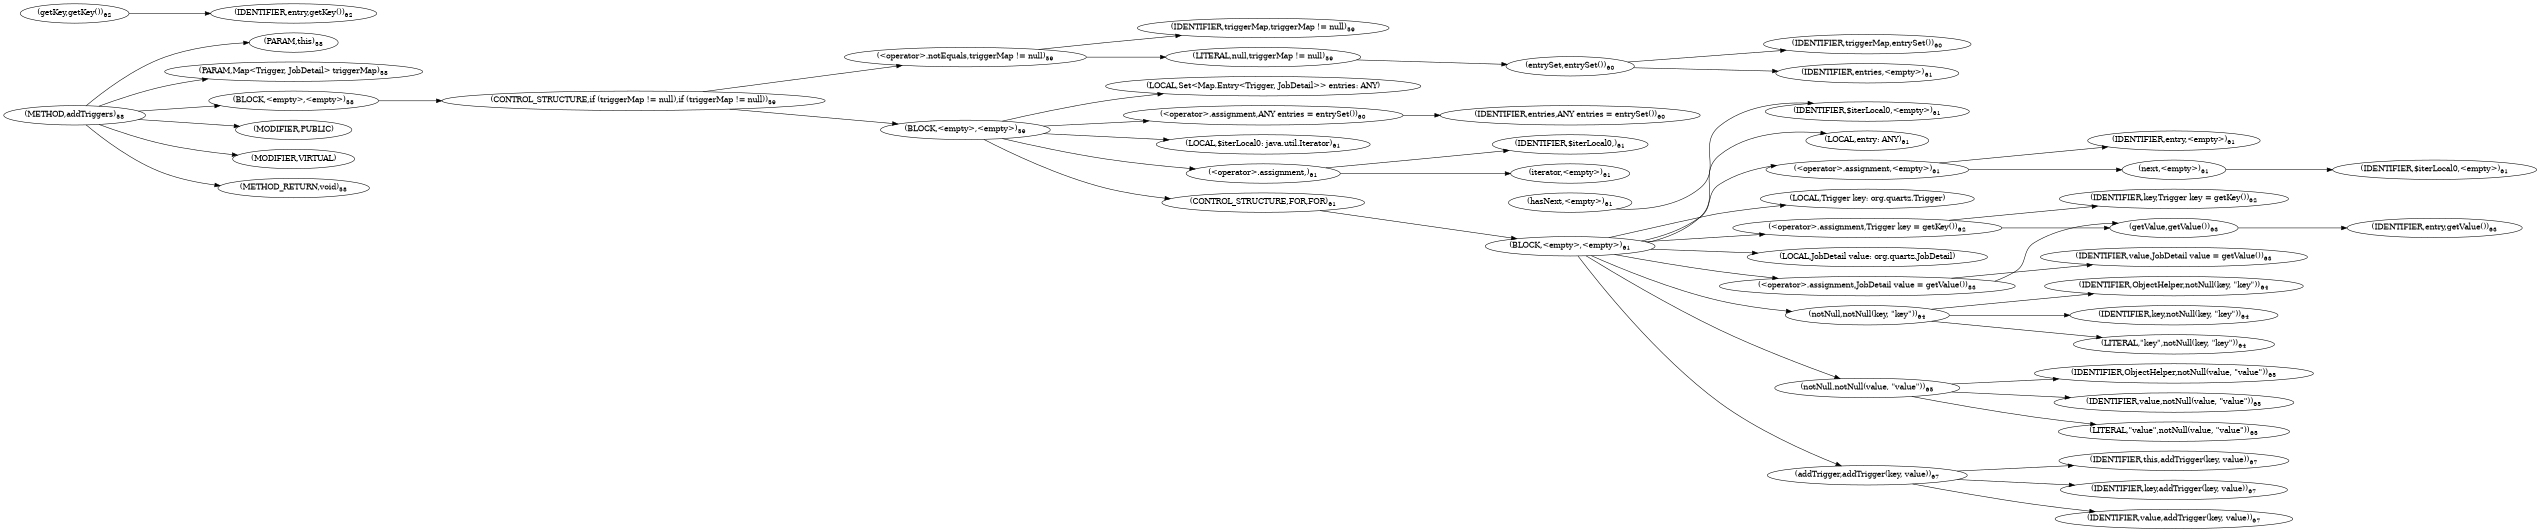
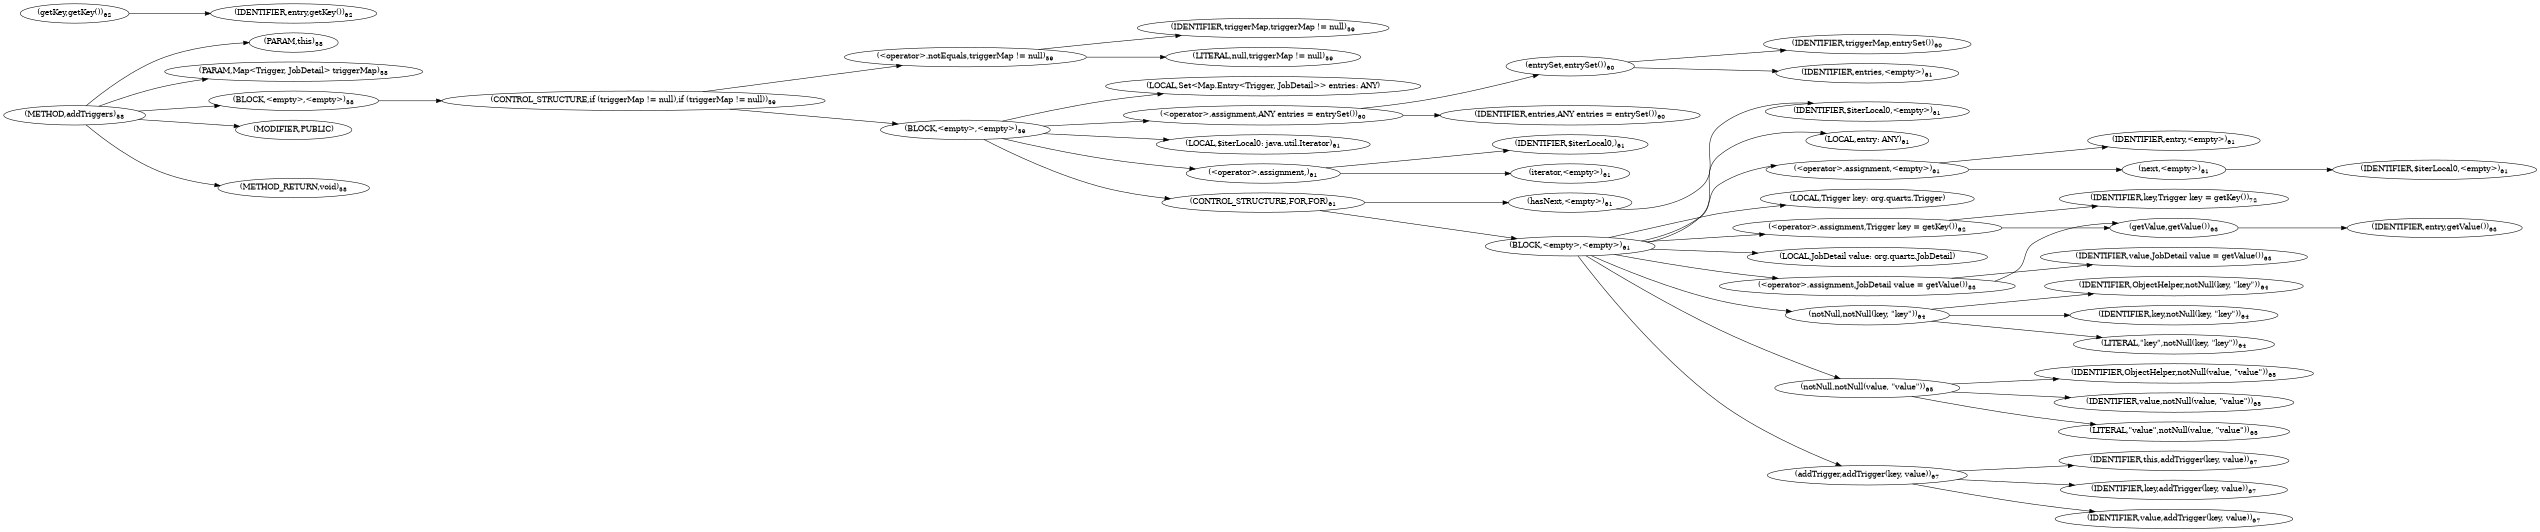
(1429, 62) -> (1448, 96)
(294, 159) -> none
(2253, 198) -> (2253, 198)
none -> (1434, 203)
